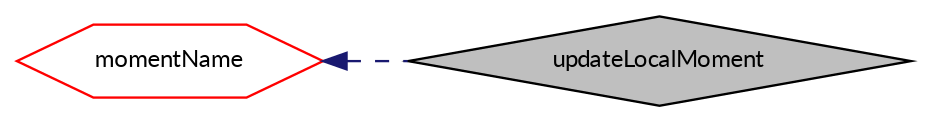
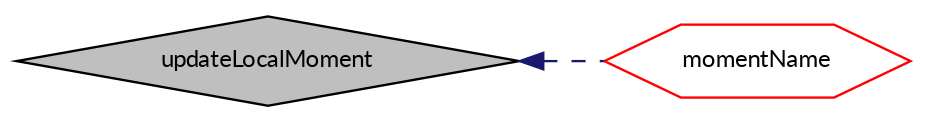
(377, 61) -> (574, 61)
